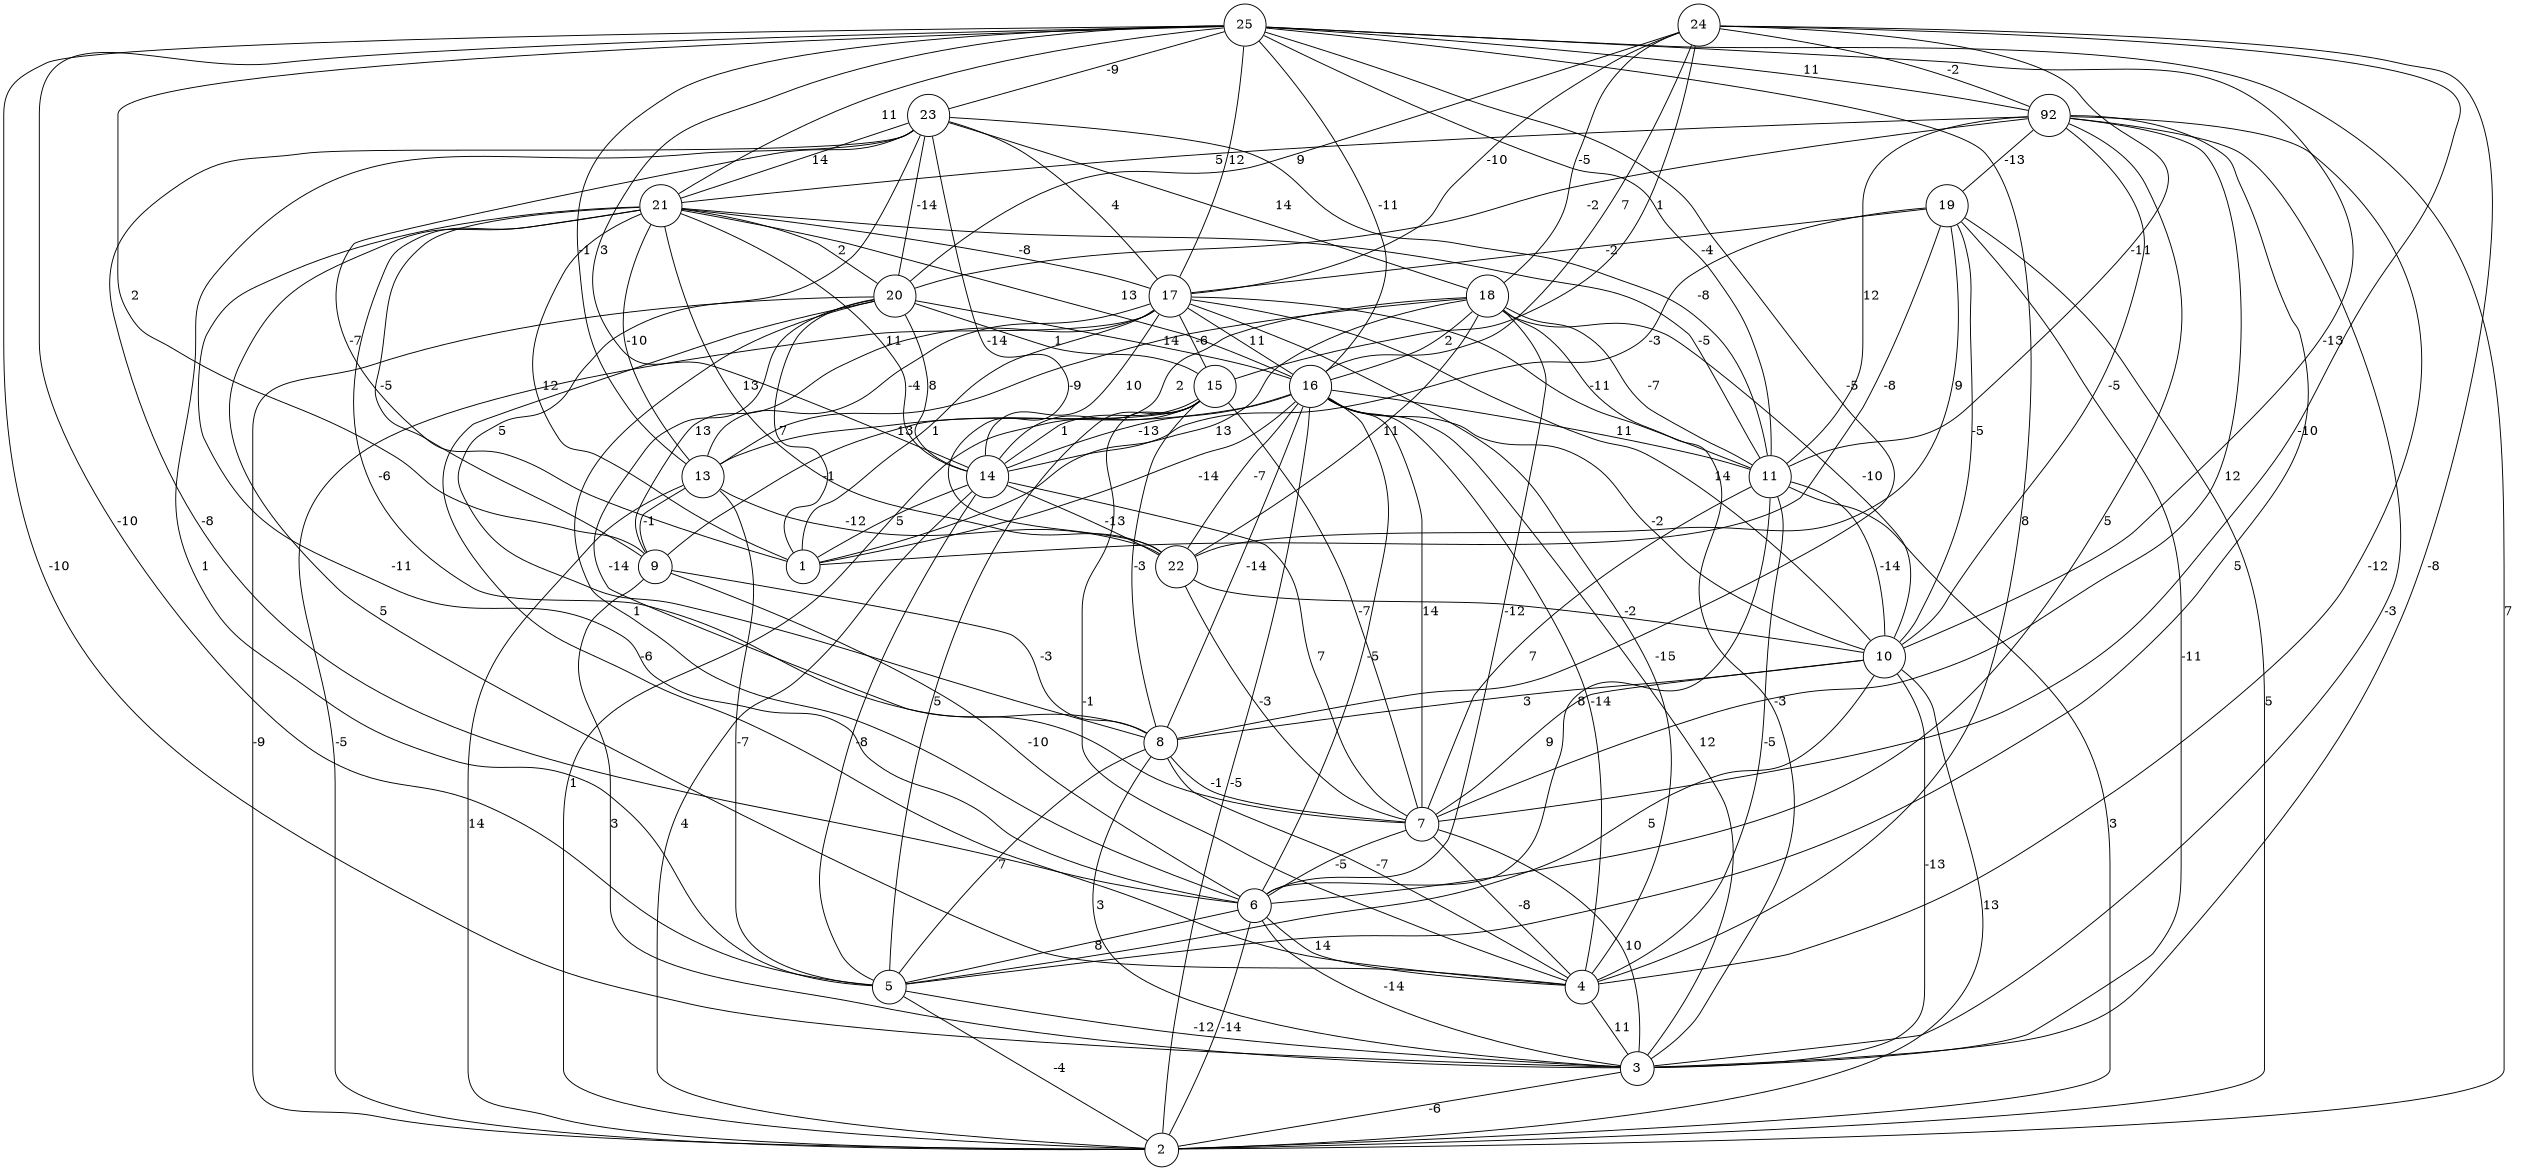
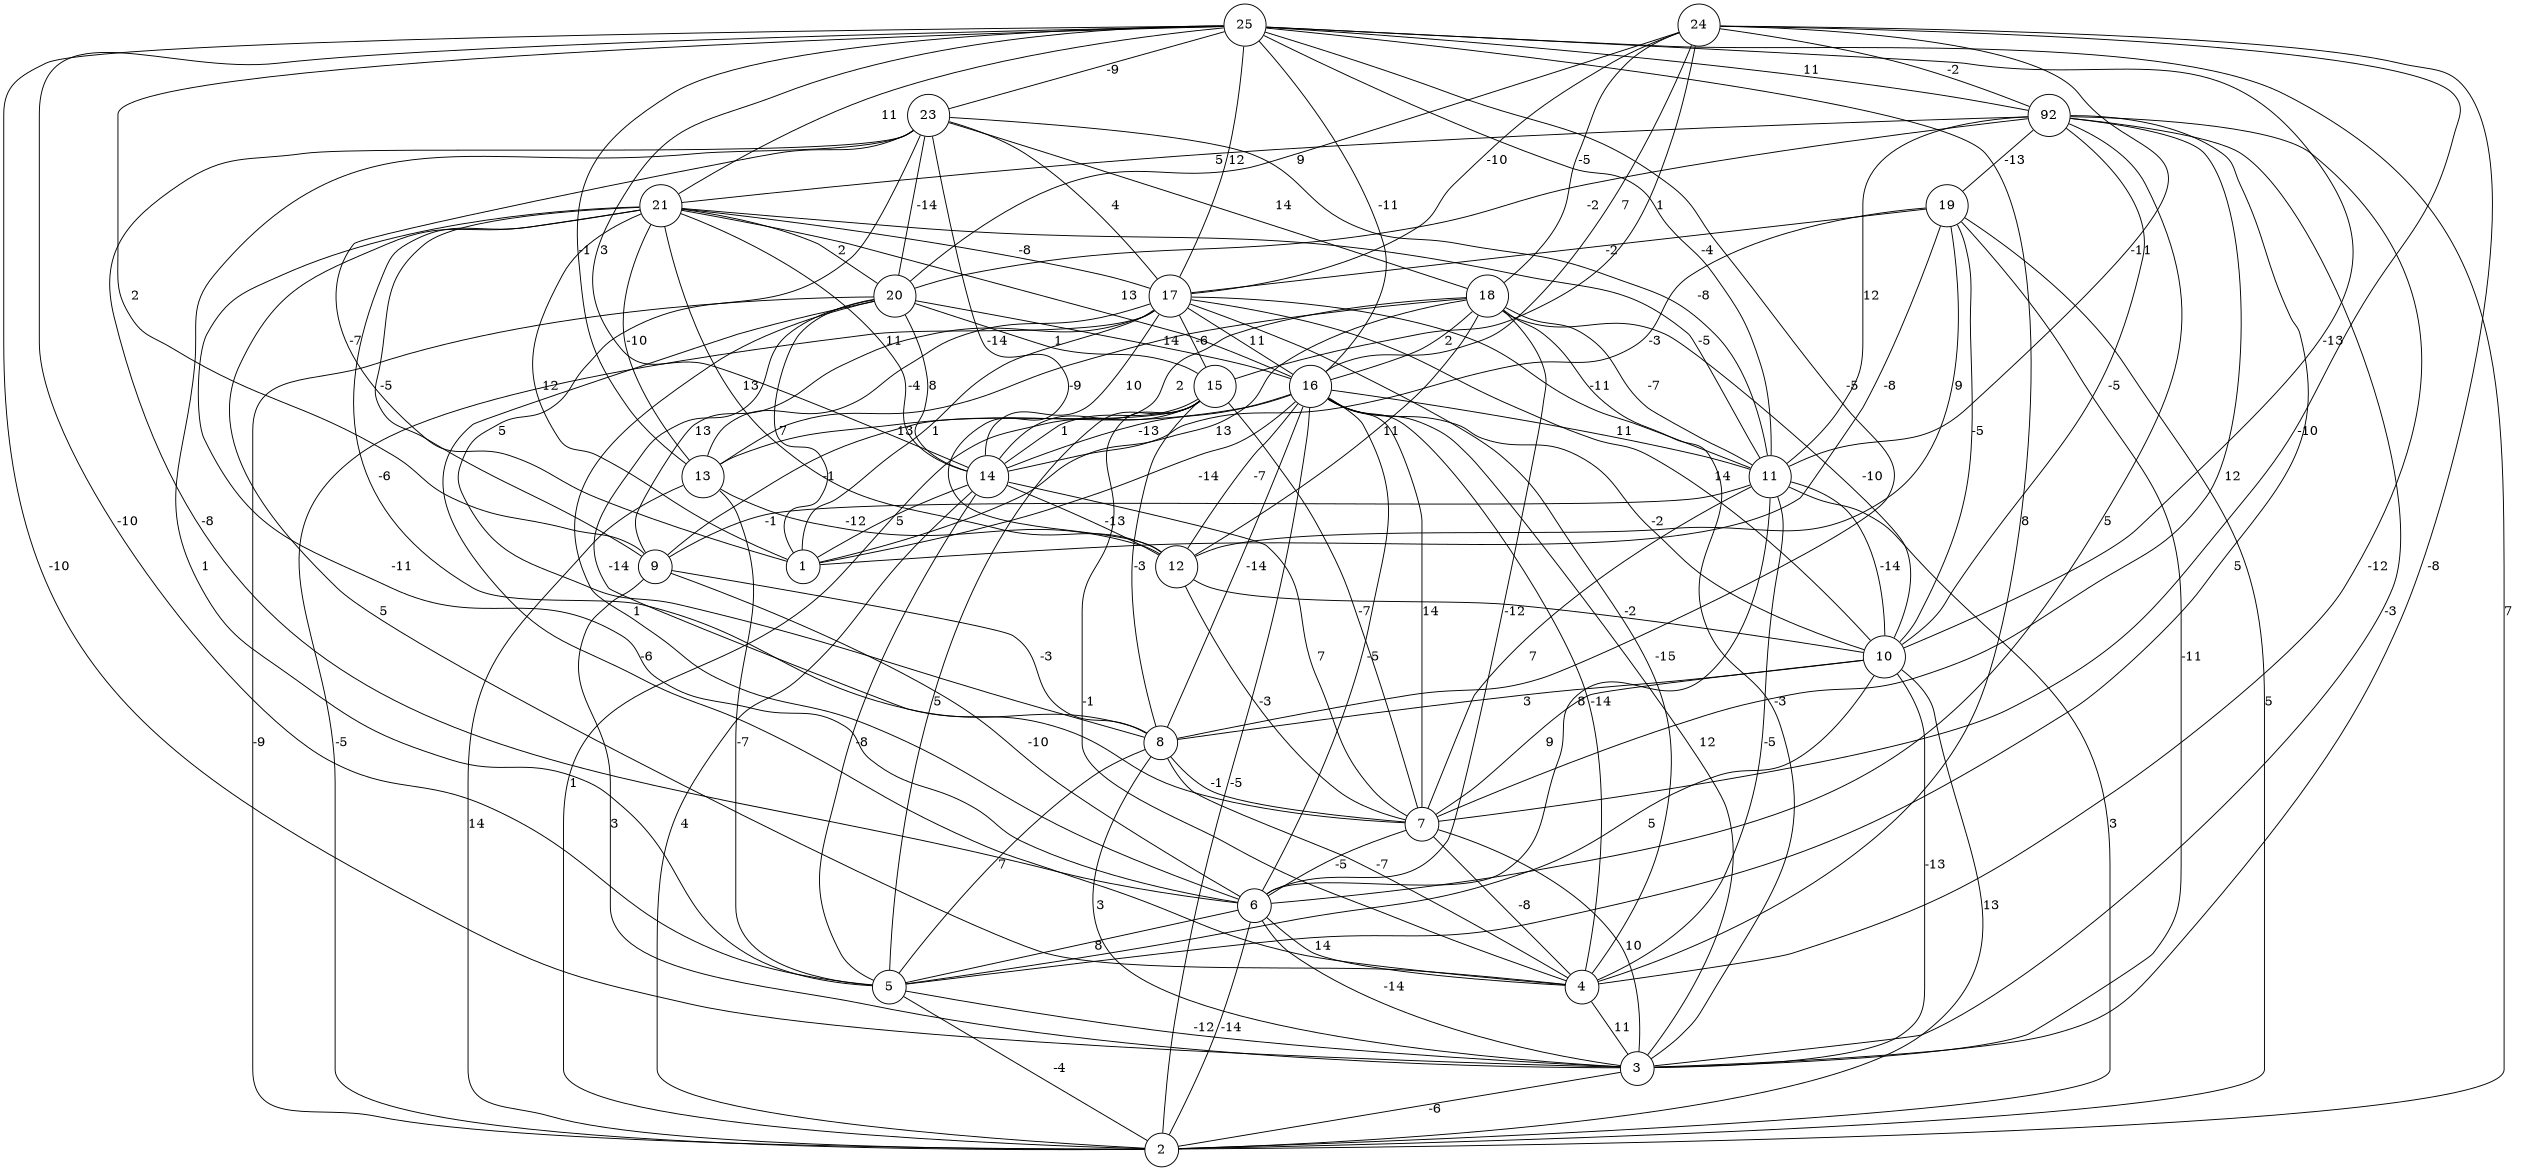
(795, 161) -> none
(649, 510) -> (1206, 503)
(1177, 567) -> (1177, 567)
